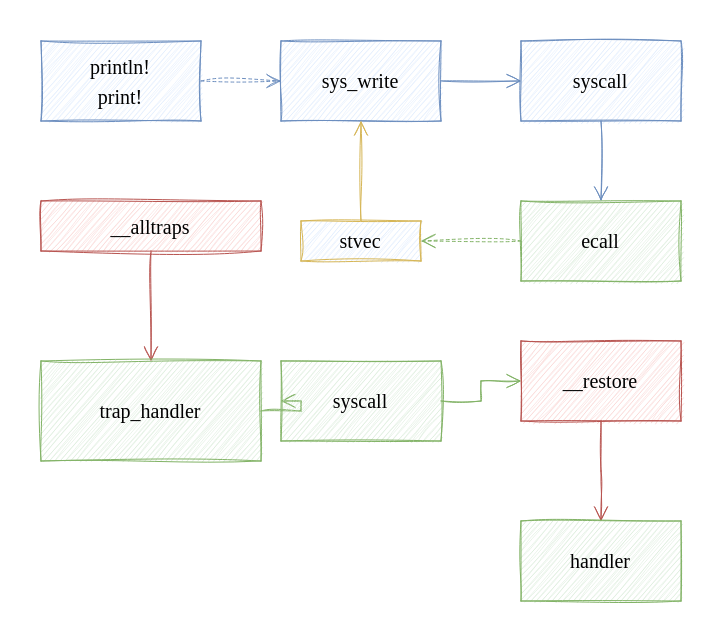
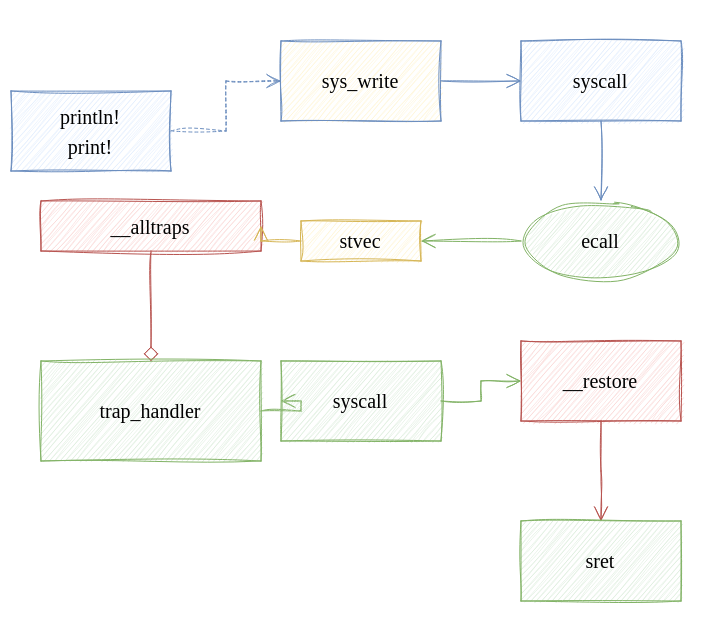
(121, 81) -> (91, 131)
(361, 81) -> (361, 81)
(361, 172) -> (282, 241)
(361, 241) -> (361, 241)
(472, 241) -> (472, 241)
(601, 241) -> (601, 241)
(151, 352) -> (151, 346)
(601, 561) -> (601, 561)
